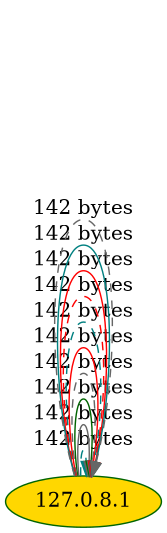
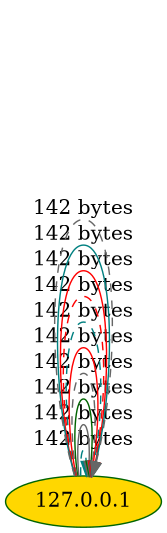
(83, 502) -> (83, 502)
